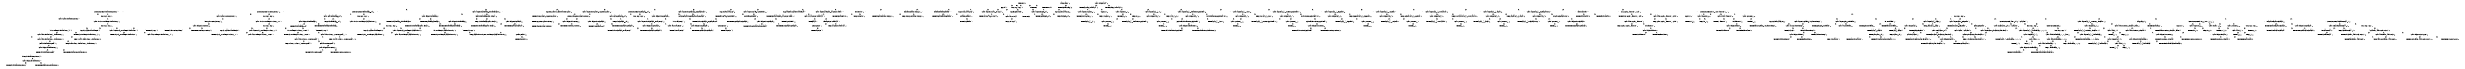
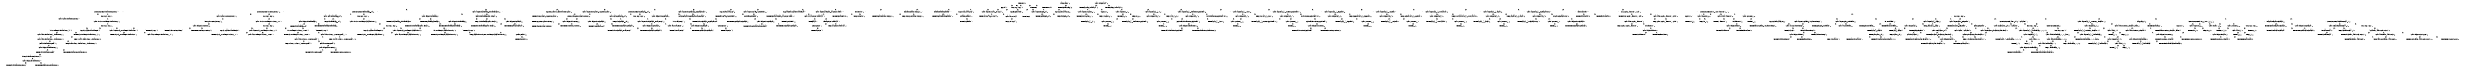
(1033, 14) -> (1026, 10)
(31, 27) -> (39, 54)
